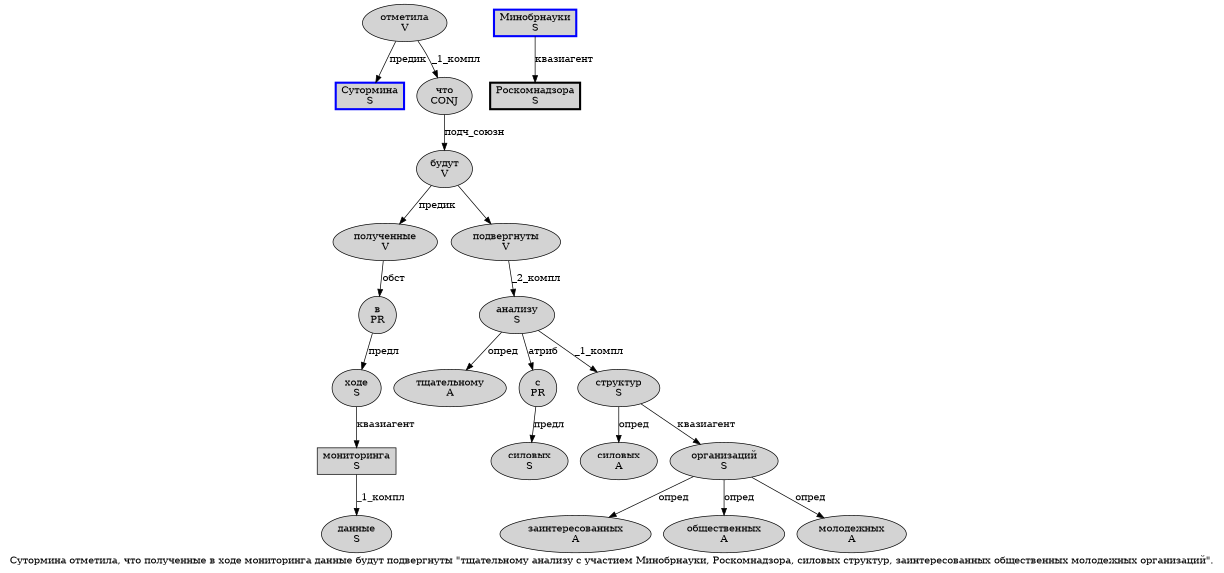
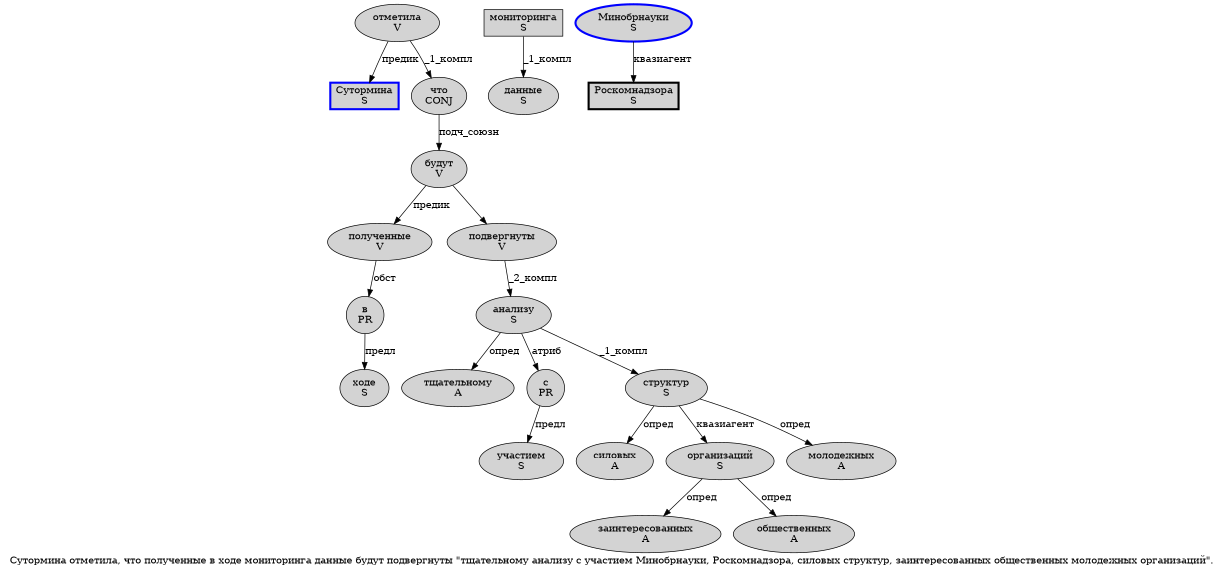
(535, 23) -> (634, 23)
(357, 424) -> none
(530, 461) -> (521, 461)
(785, 496) -> (754, 418)
